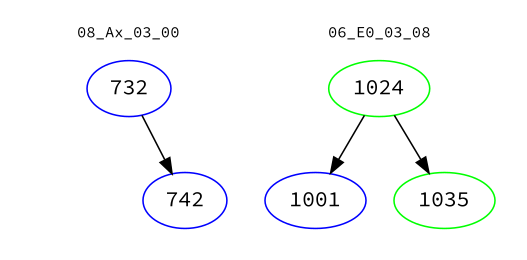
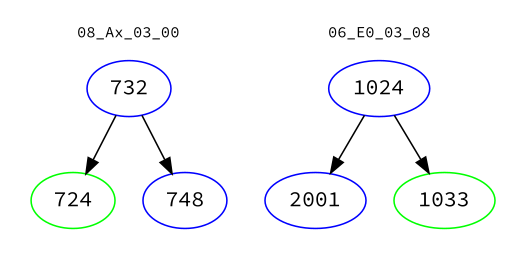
(379, 89) -> (379, 89)
none -> (73, 200)
(185, 200) -> (185, 200)
(315, 200) -> (315, 200)
(444, 200) -> (444, 200)
